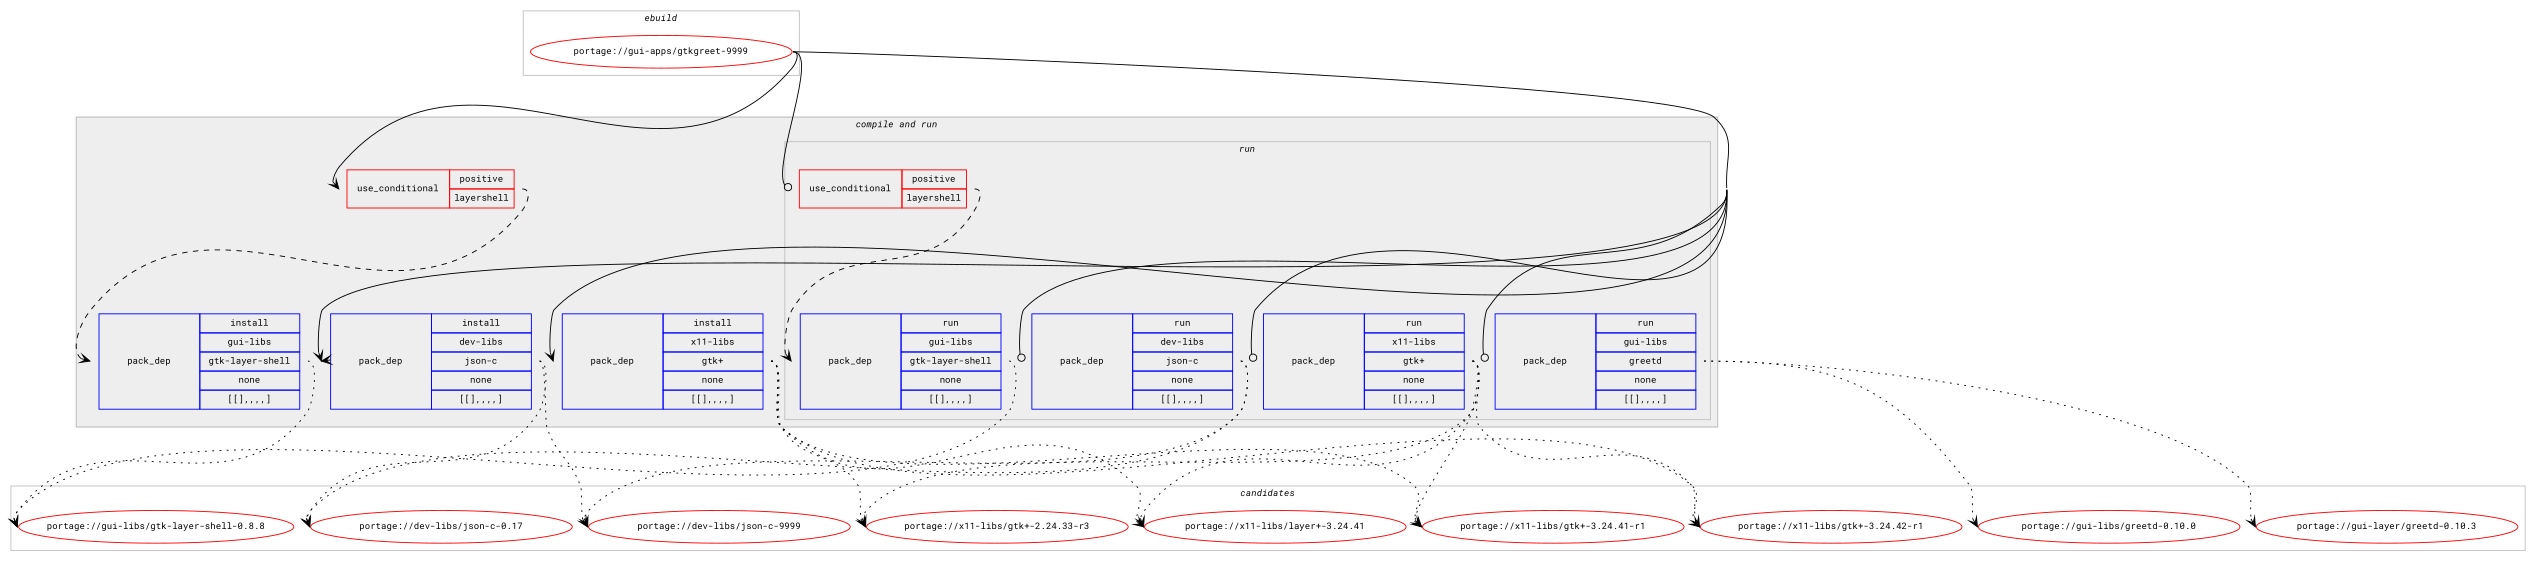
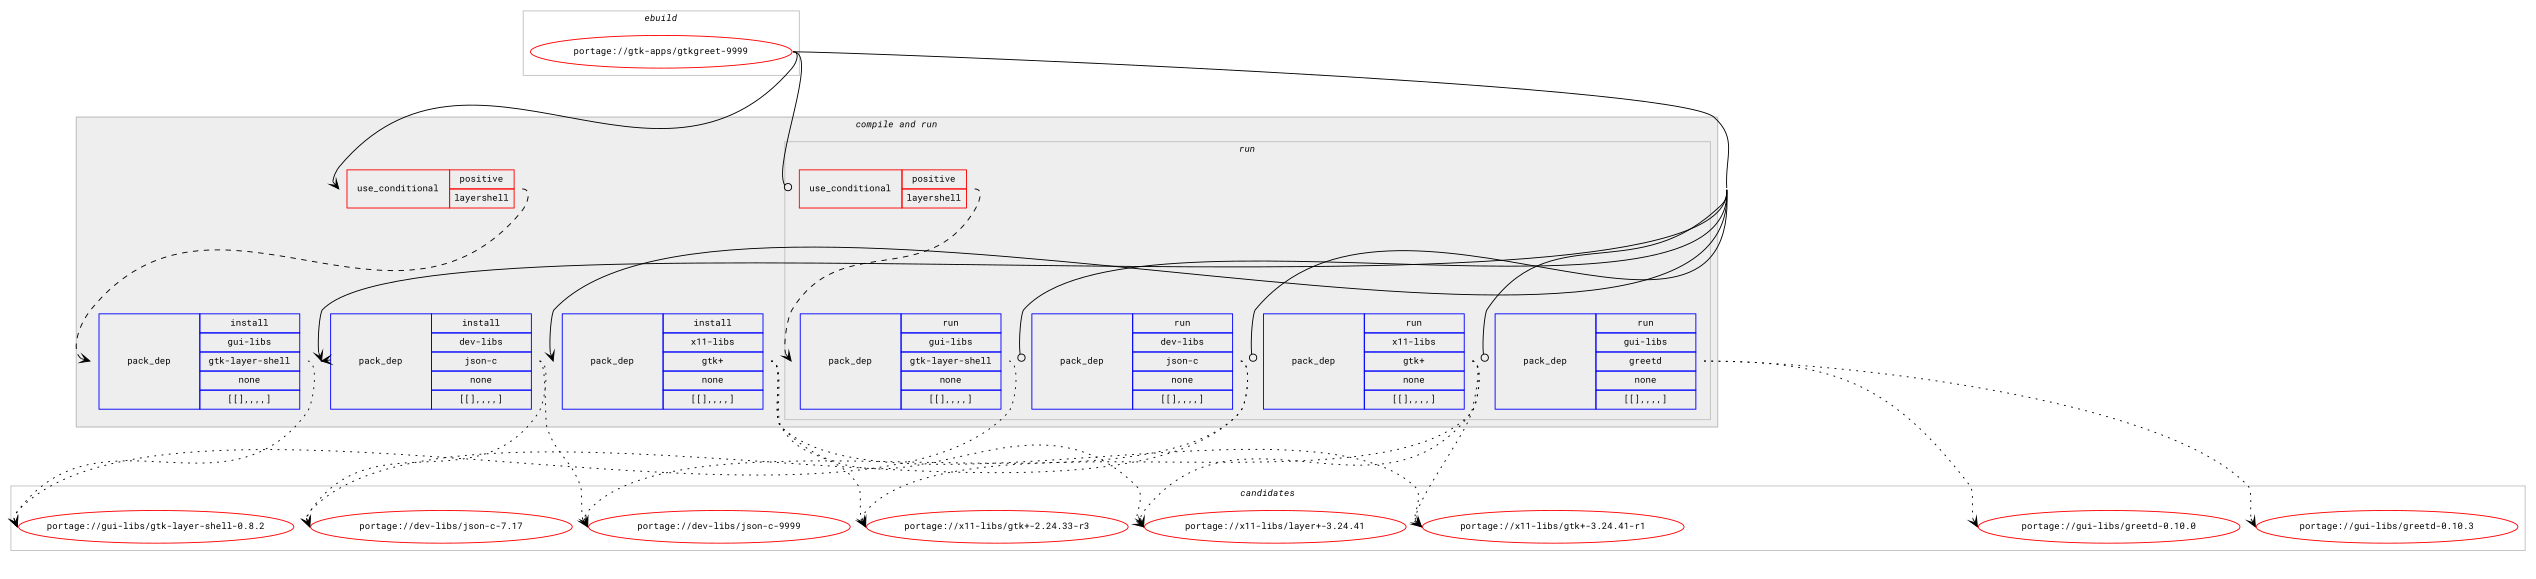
(661, 52) -> (661, 52)
(156, 527) -> (156, 527)
(441, 527) -> (441, 527)
(1831, 527) -> none
(2387, 527) -> (2387, 527)
